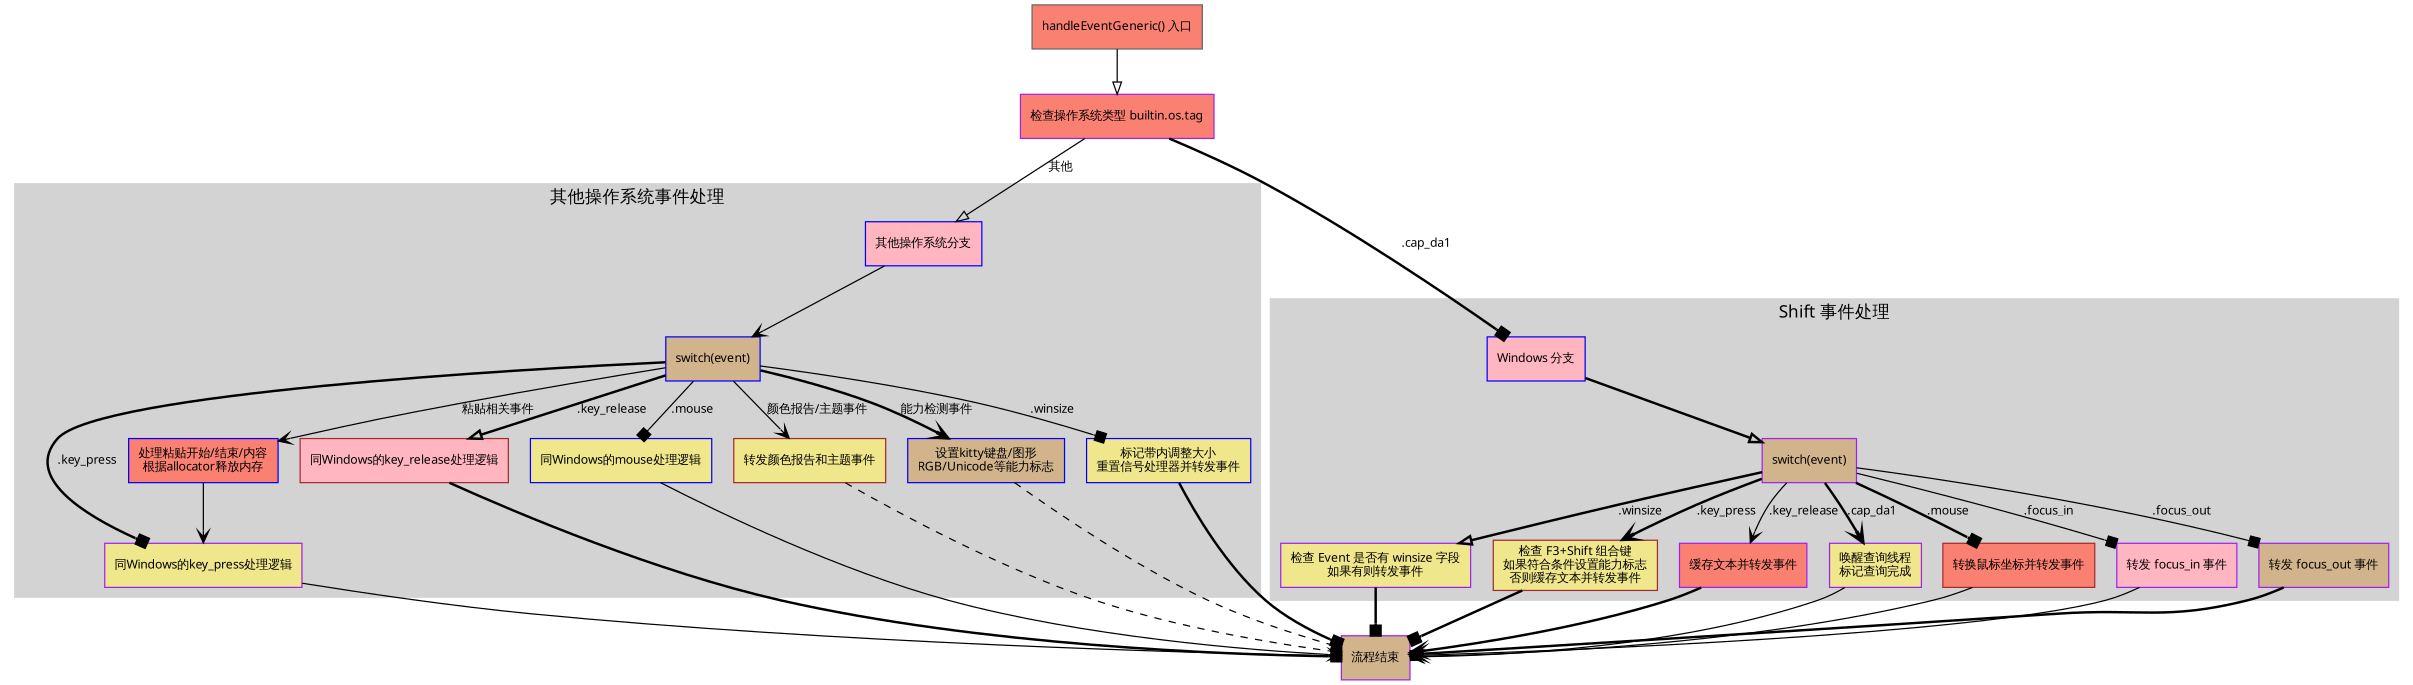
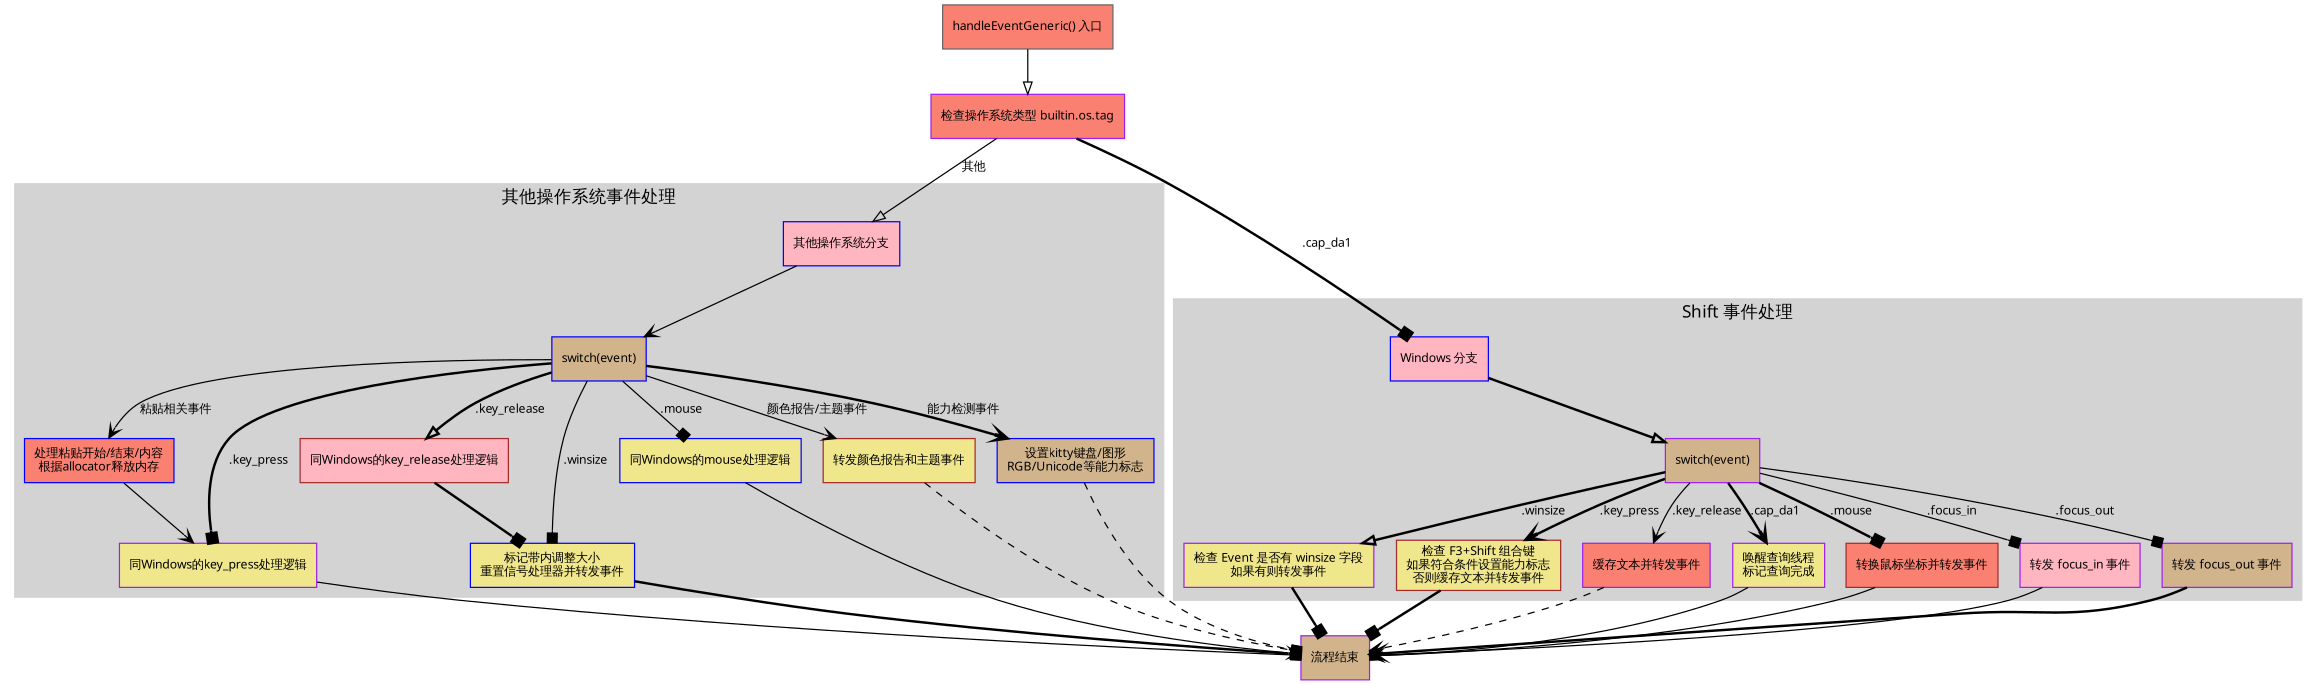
(879, 619) -> (473, 509)
(1564, 627) -> (1494, 623)
